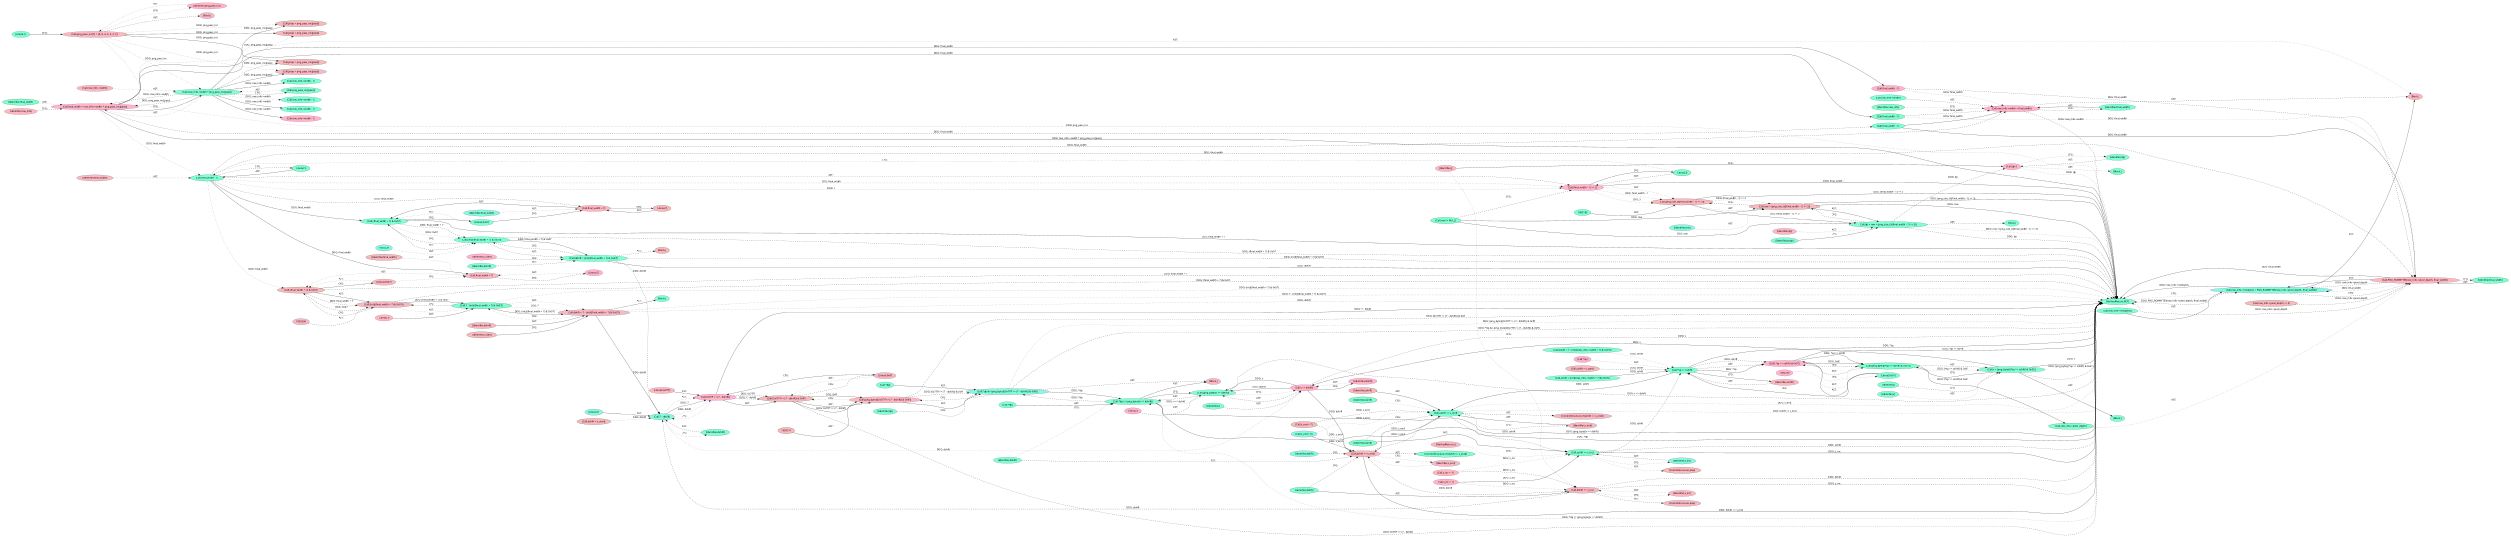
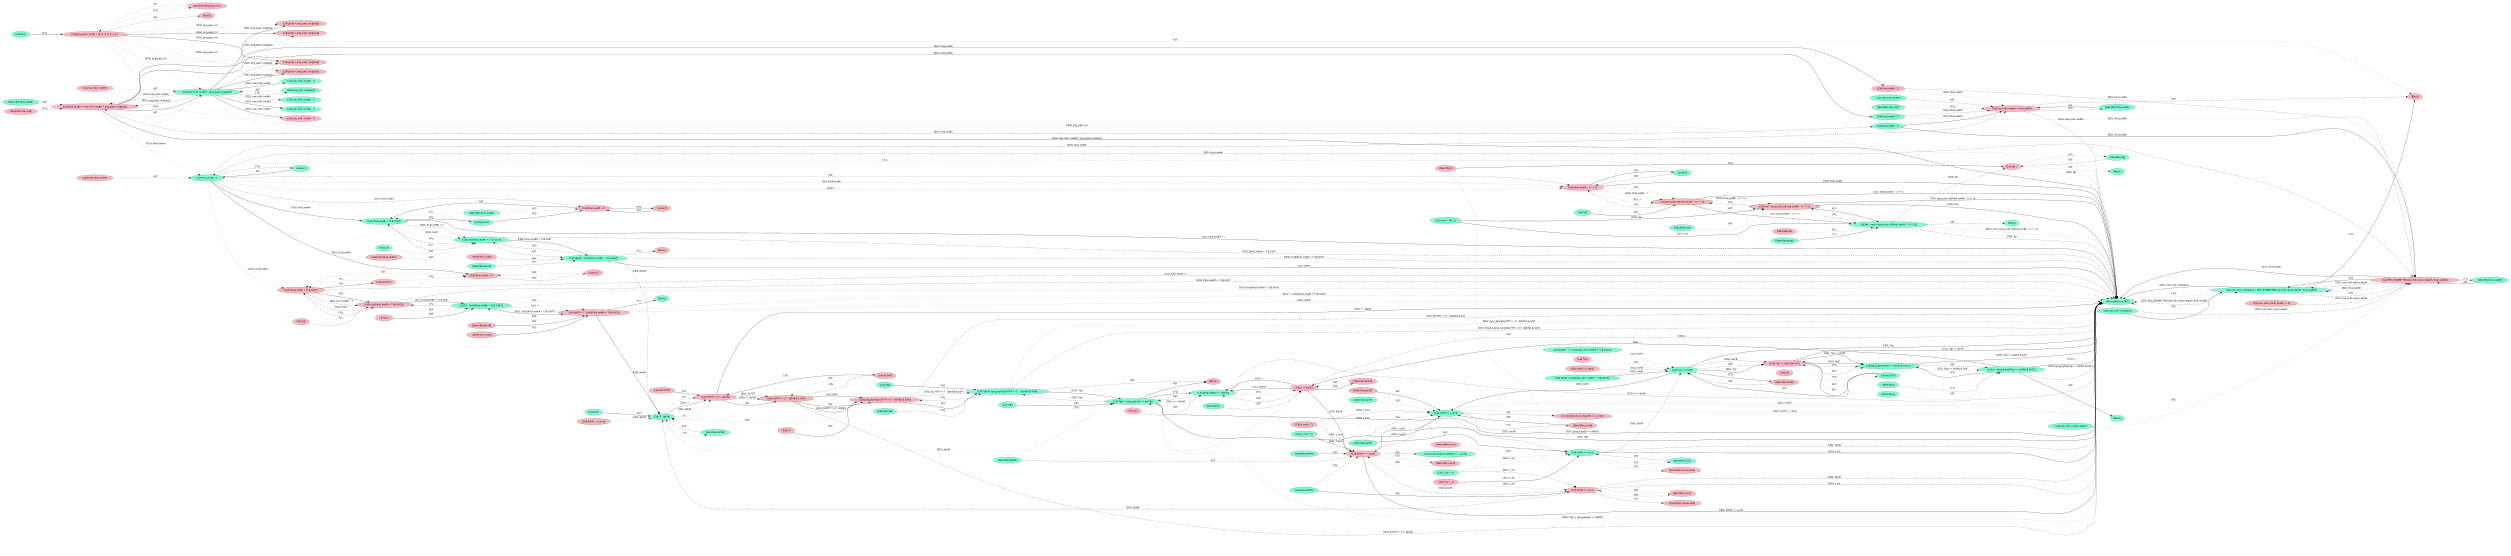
(1513, 204) -> (1628, 207)
(1989, 391) -> (2028, 358)
(832, 400) -> (770, 423)
(1446, 473) -> (1446, 473)
